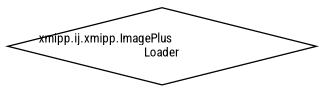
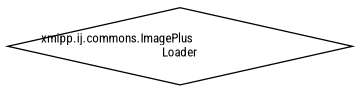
(162, 46) -> (180, 46)
